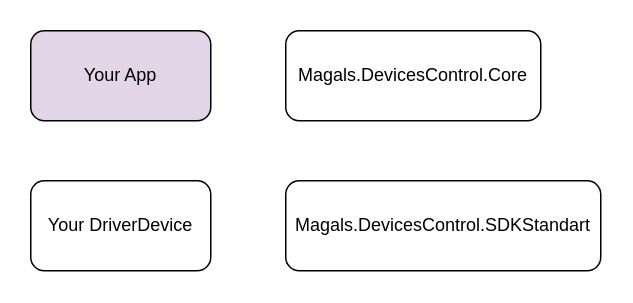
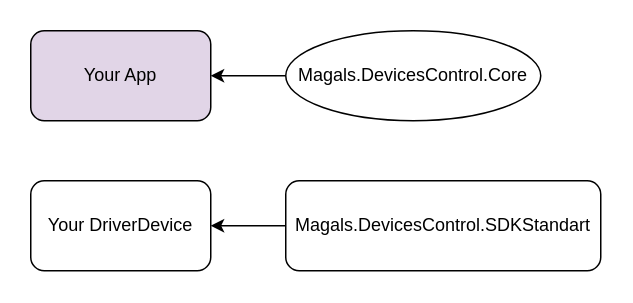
none -> (254, 76)
(413, 76) -> (413, 76)
none -> (254, 226)
